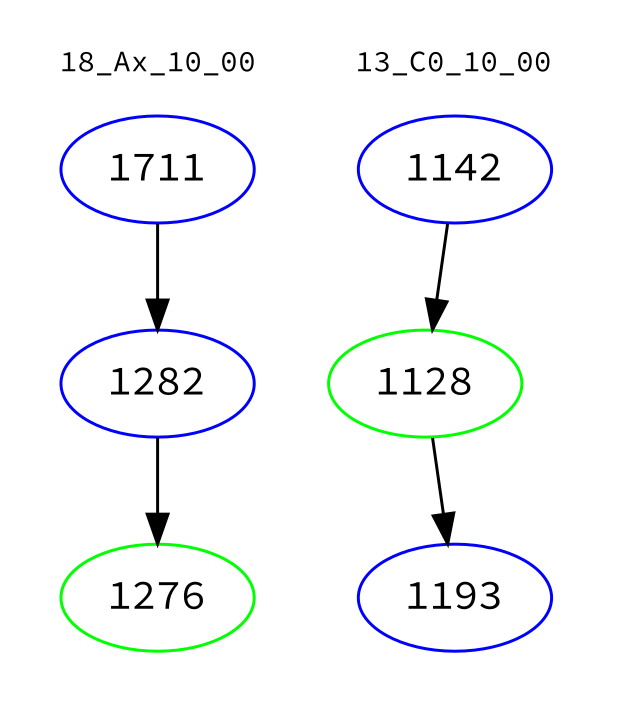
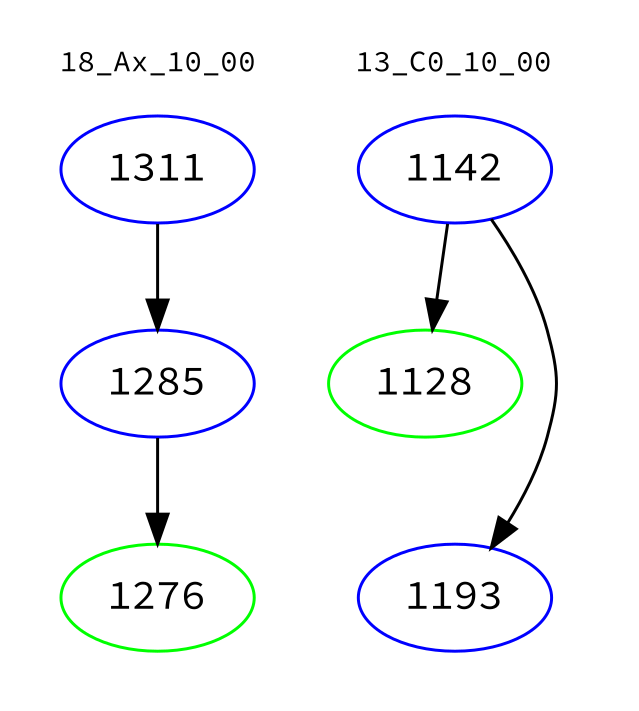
(158, 169) -> (158, 169)
(158, 384) -> (158, 384)
(438, 476) -> (555, 369)
